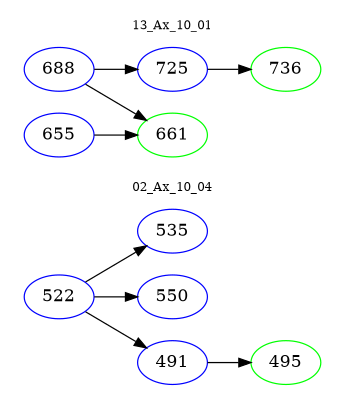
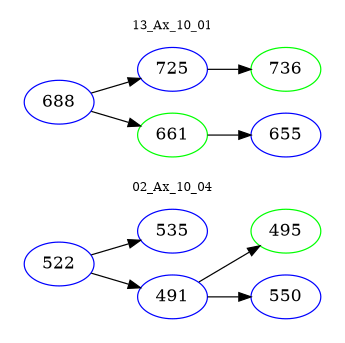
(110, 135) -> (223, 135)
(110, 297) -> (223, 297)
